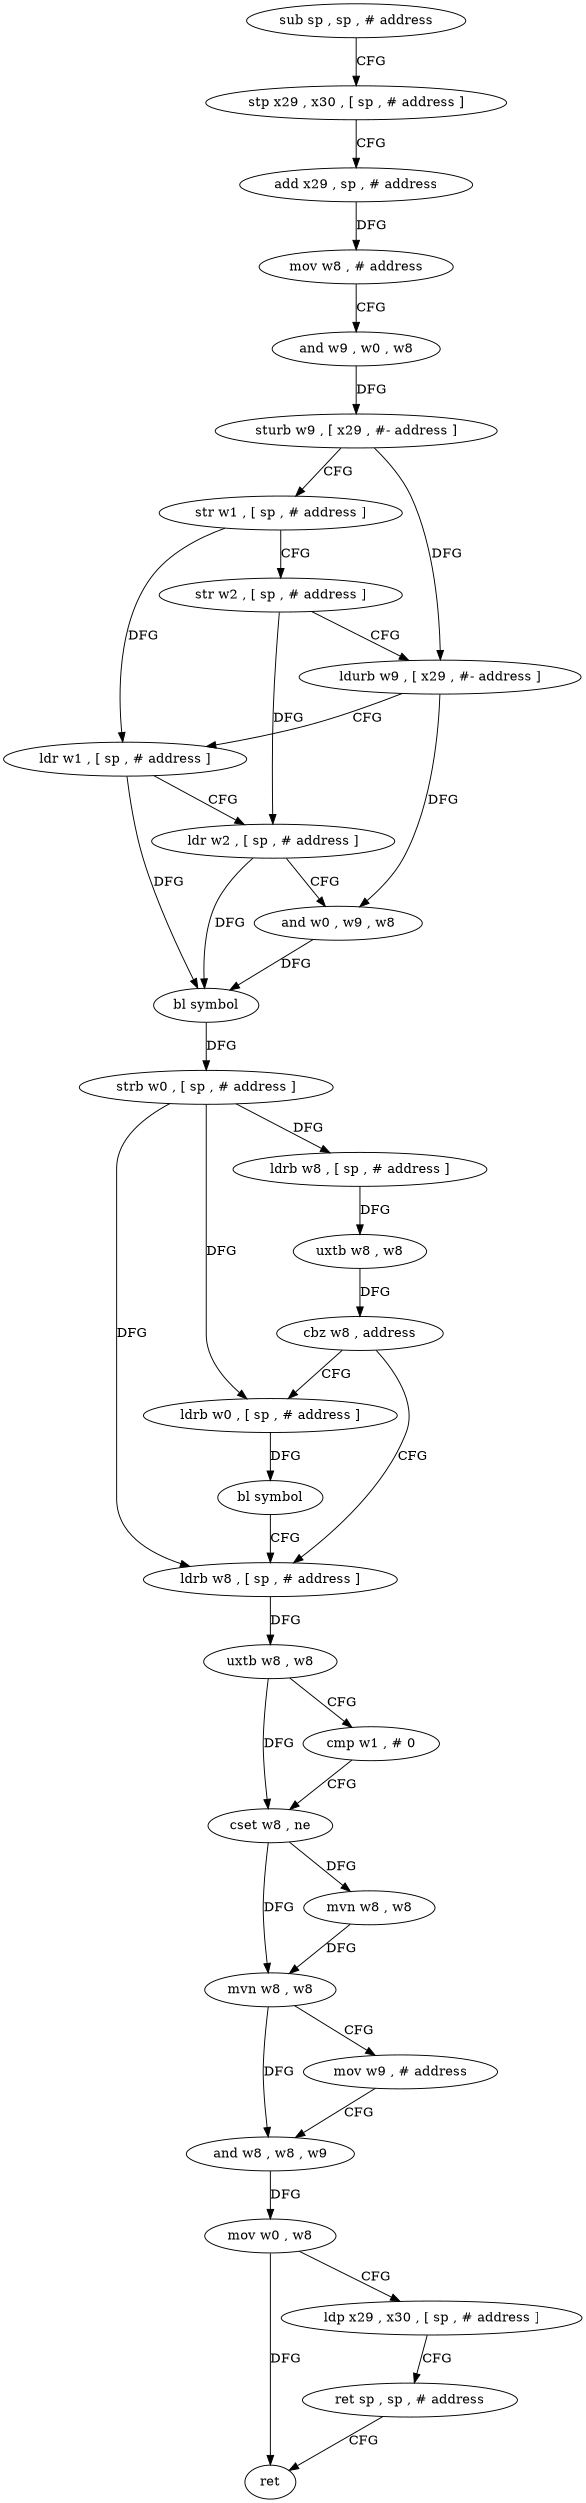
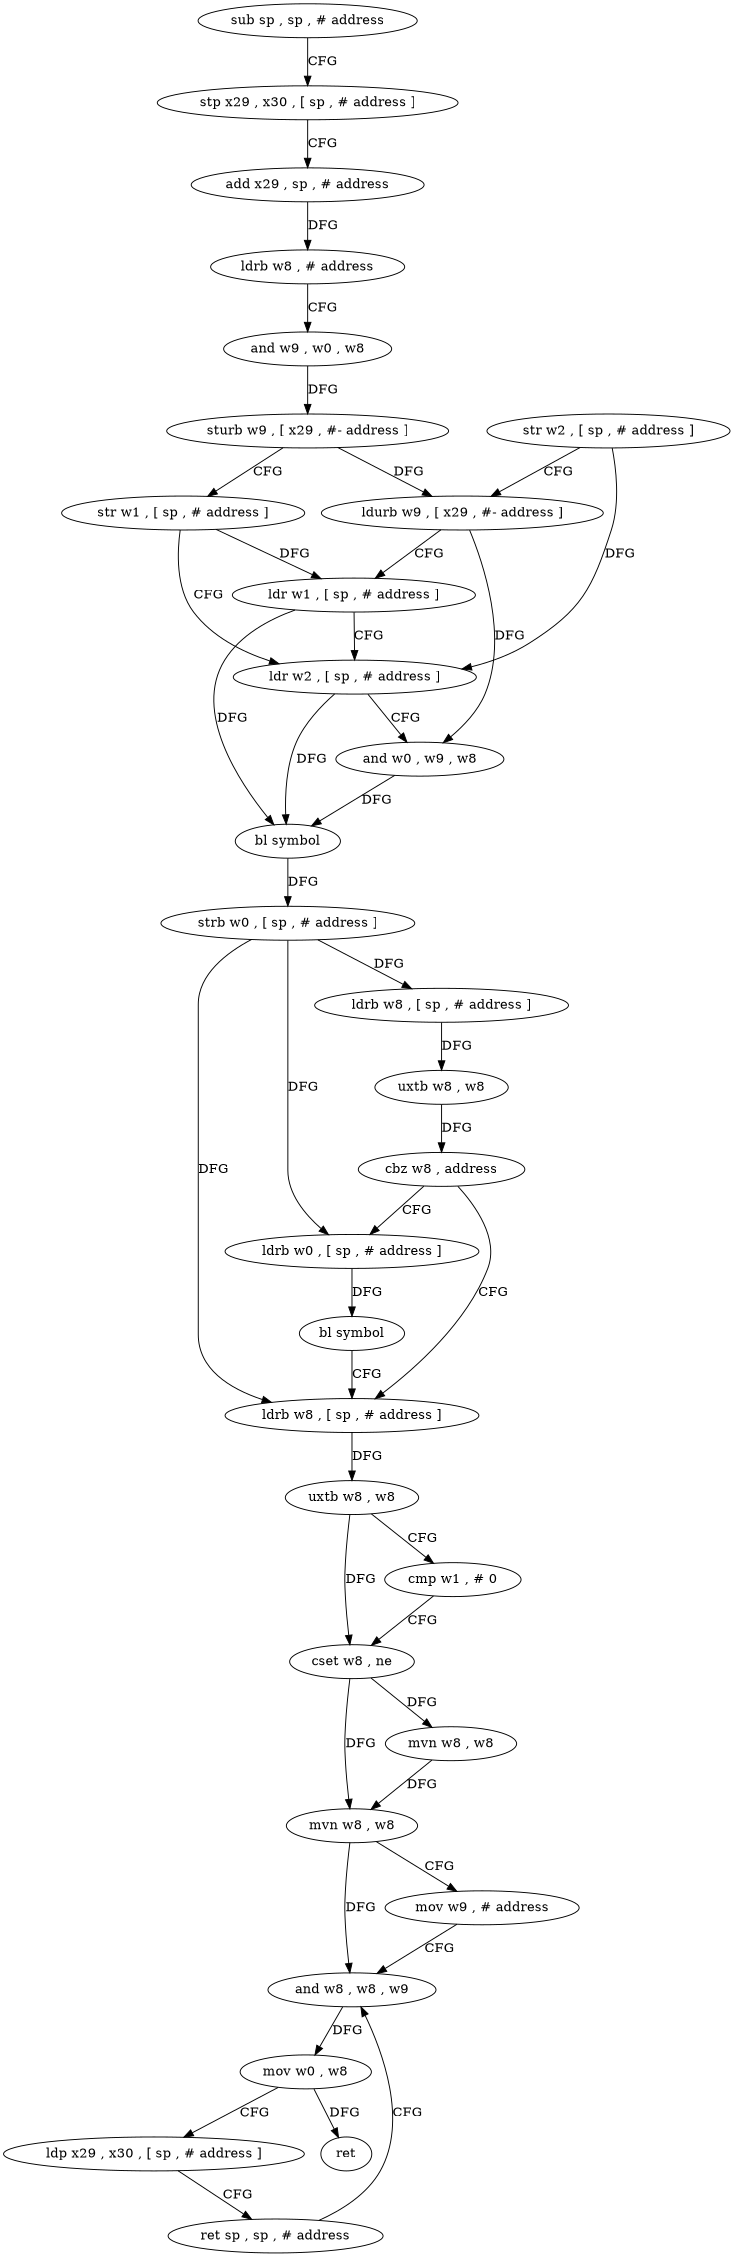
(356, 267) -> (308, 267)
(281, 549) -> (196, 615)
(340, 2441) -> (392, 2132)
